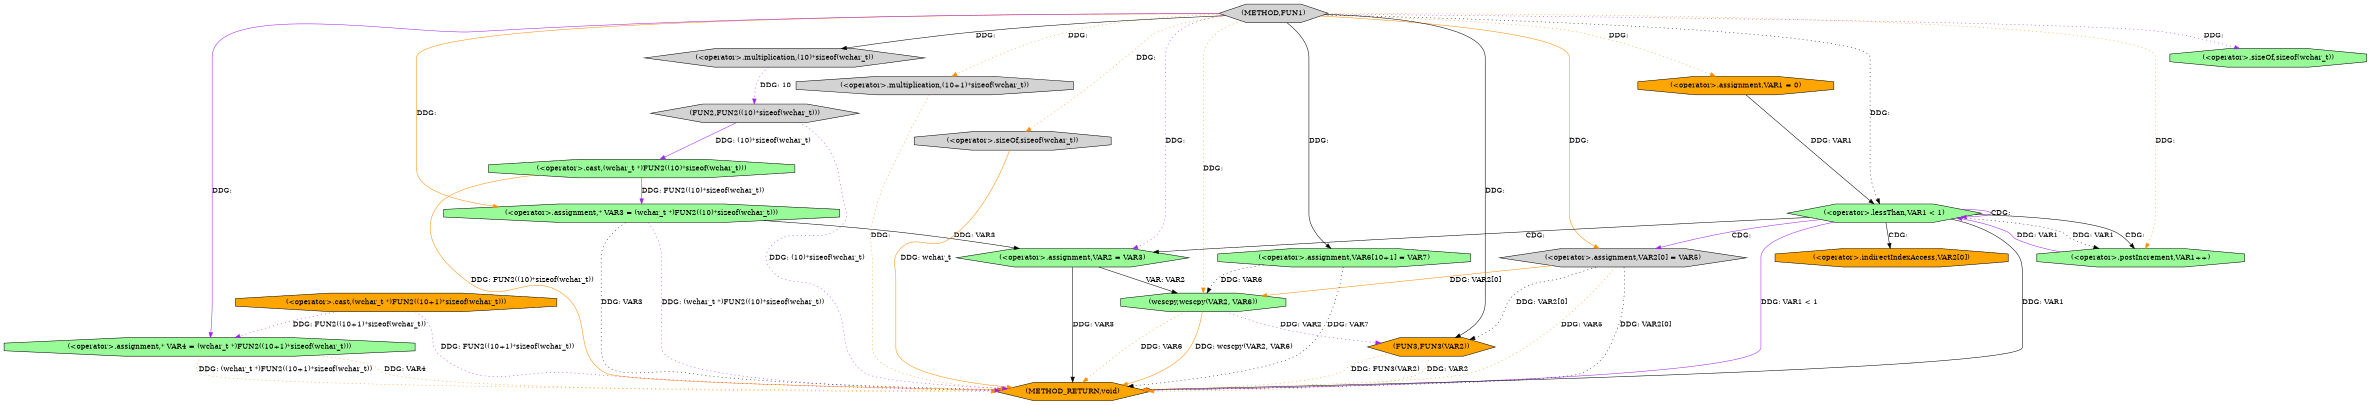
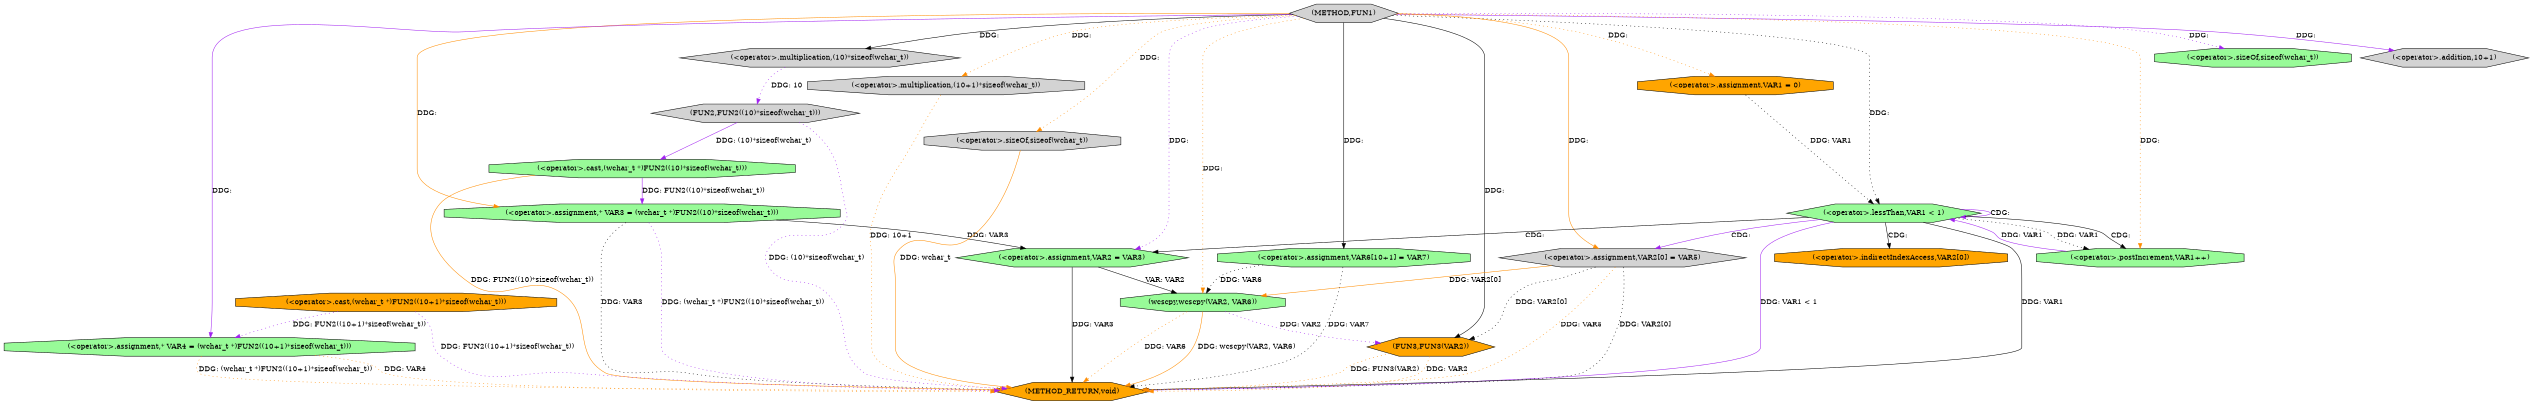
none -> (2445, 58)
(1808, 148) -> (1807, 148)
(882, 235) -> (891, 235)
